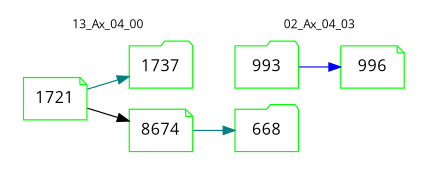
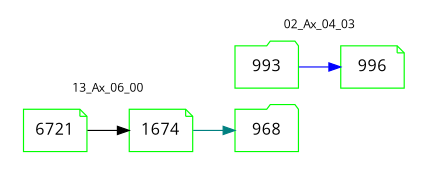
(108, 25) -> (108, 89)
(161, 67) -> none
(55, 99) -> (55, 130)
(161, 130) -> (161, 130)
(267, 130) -> (267, 130)
